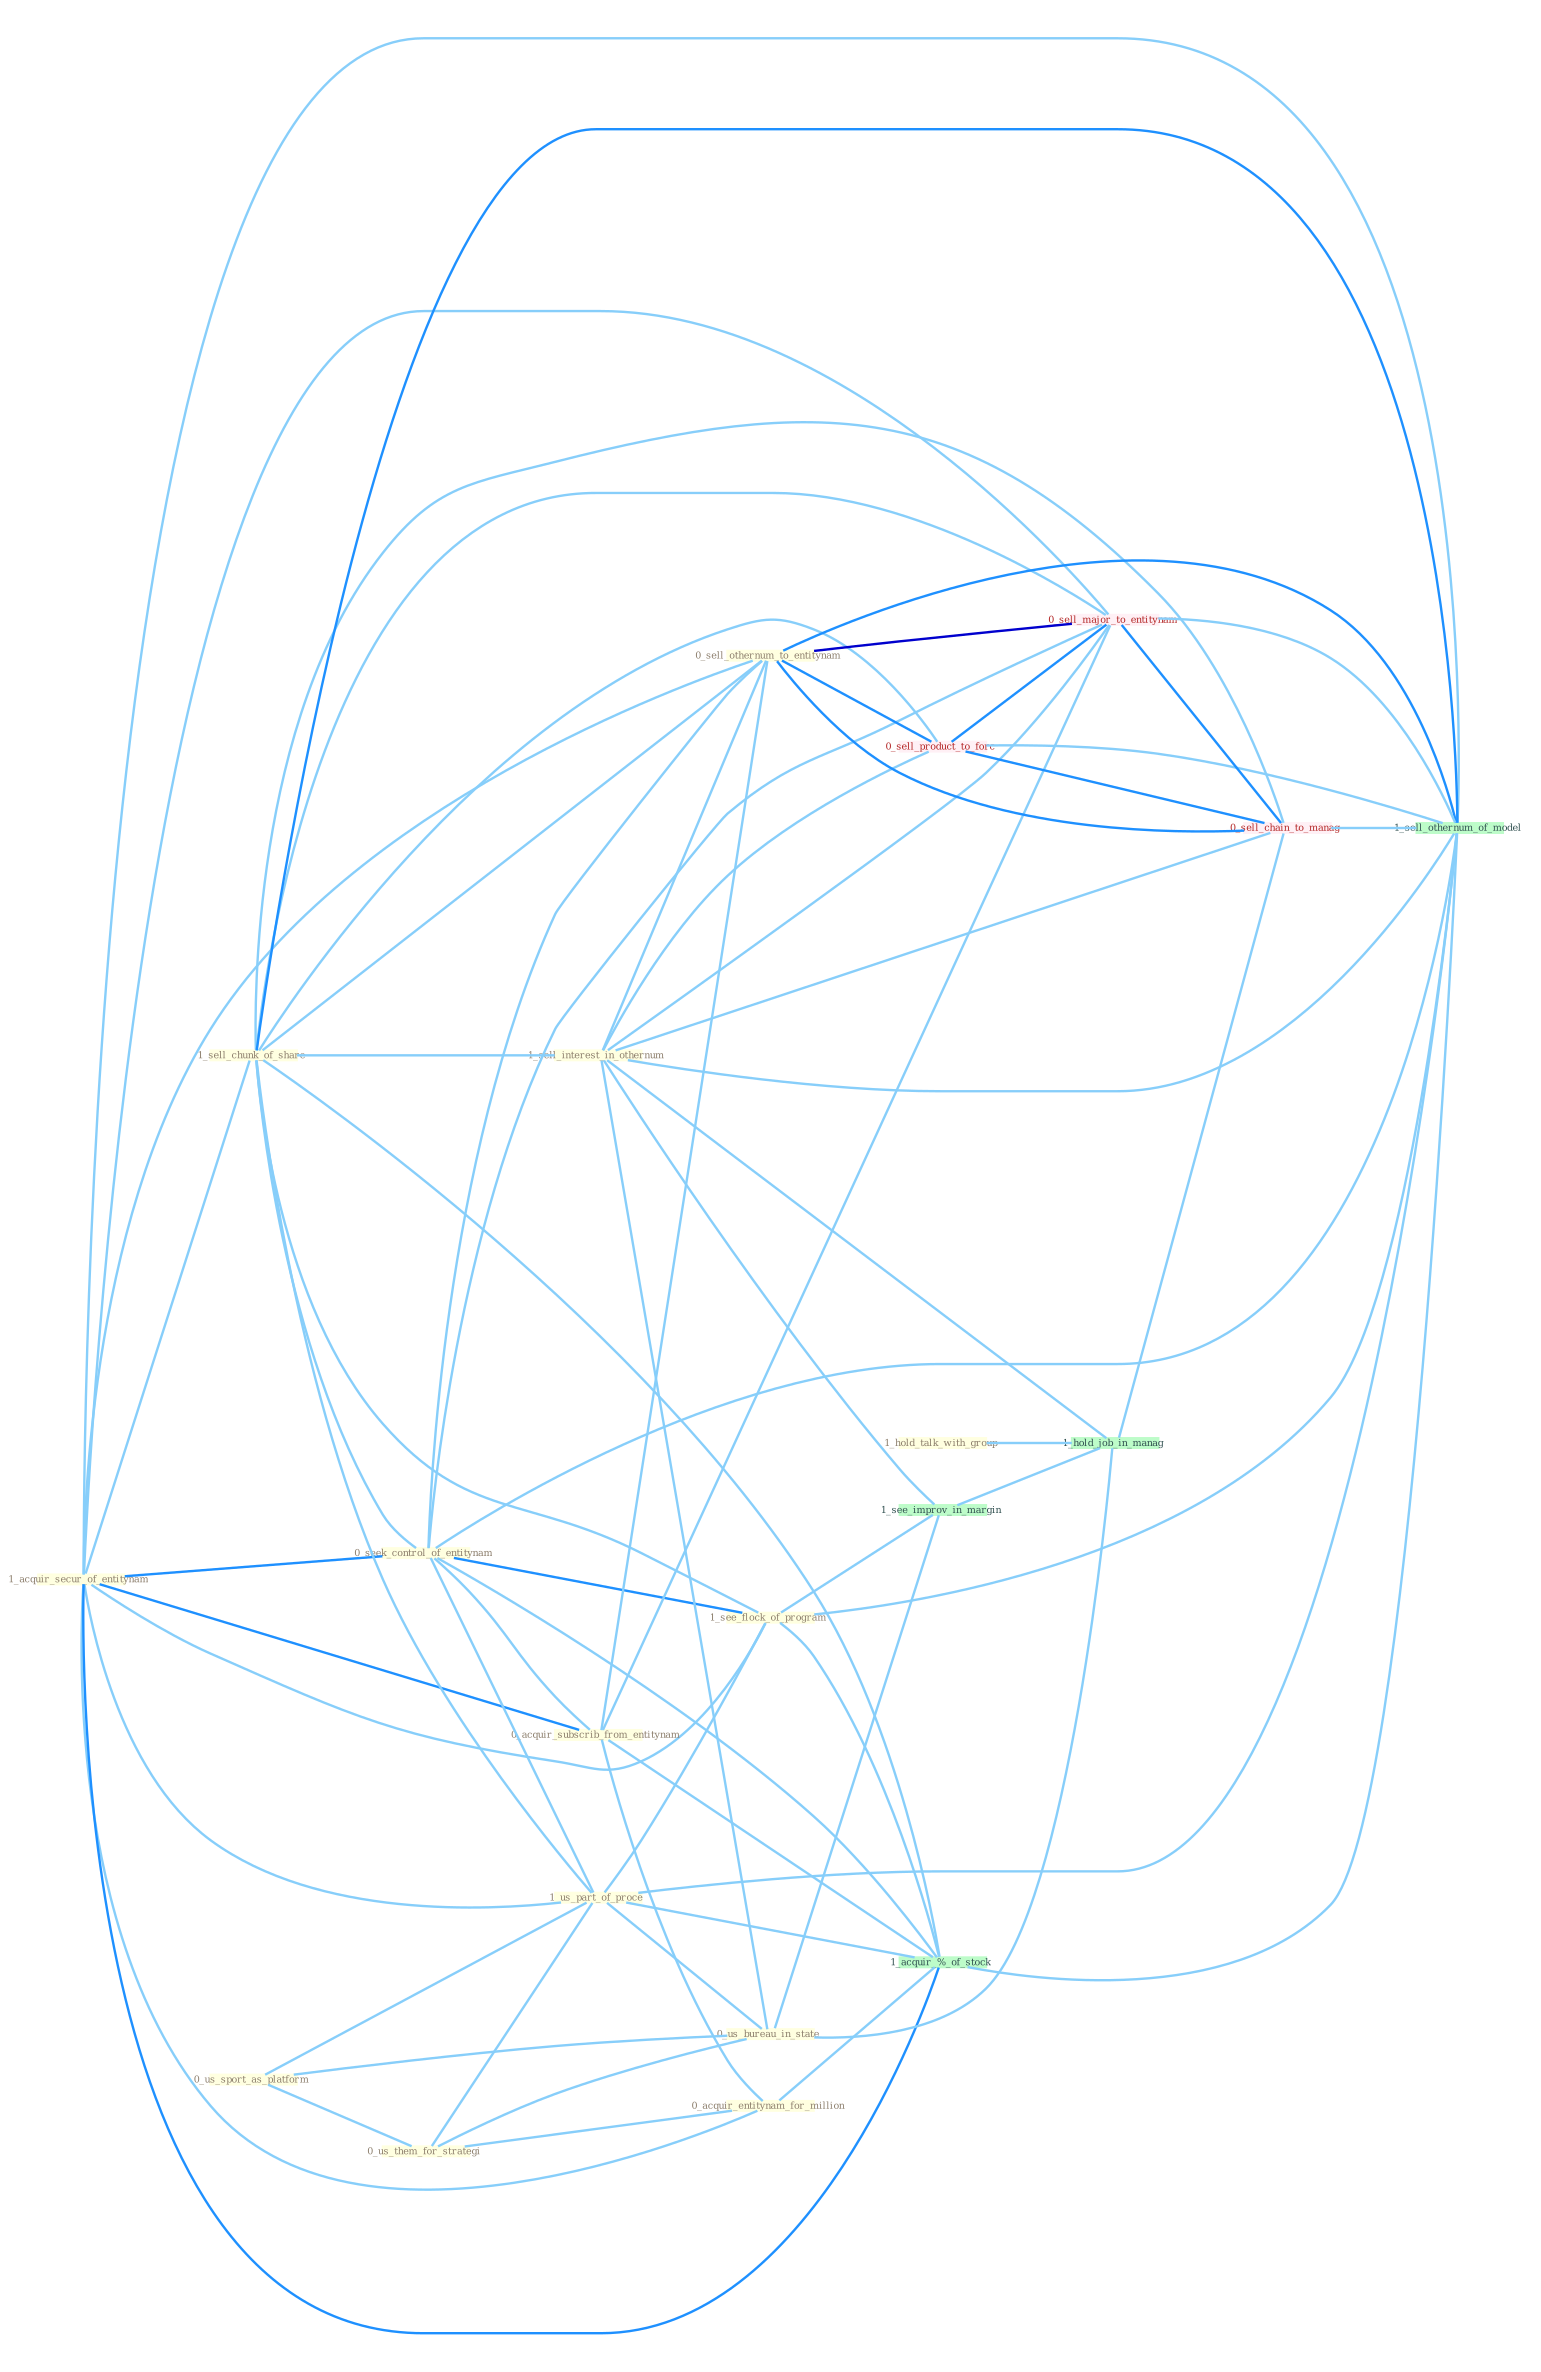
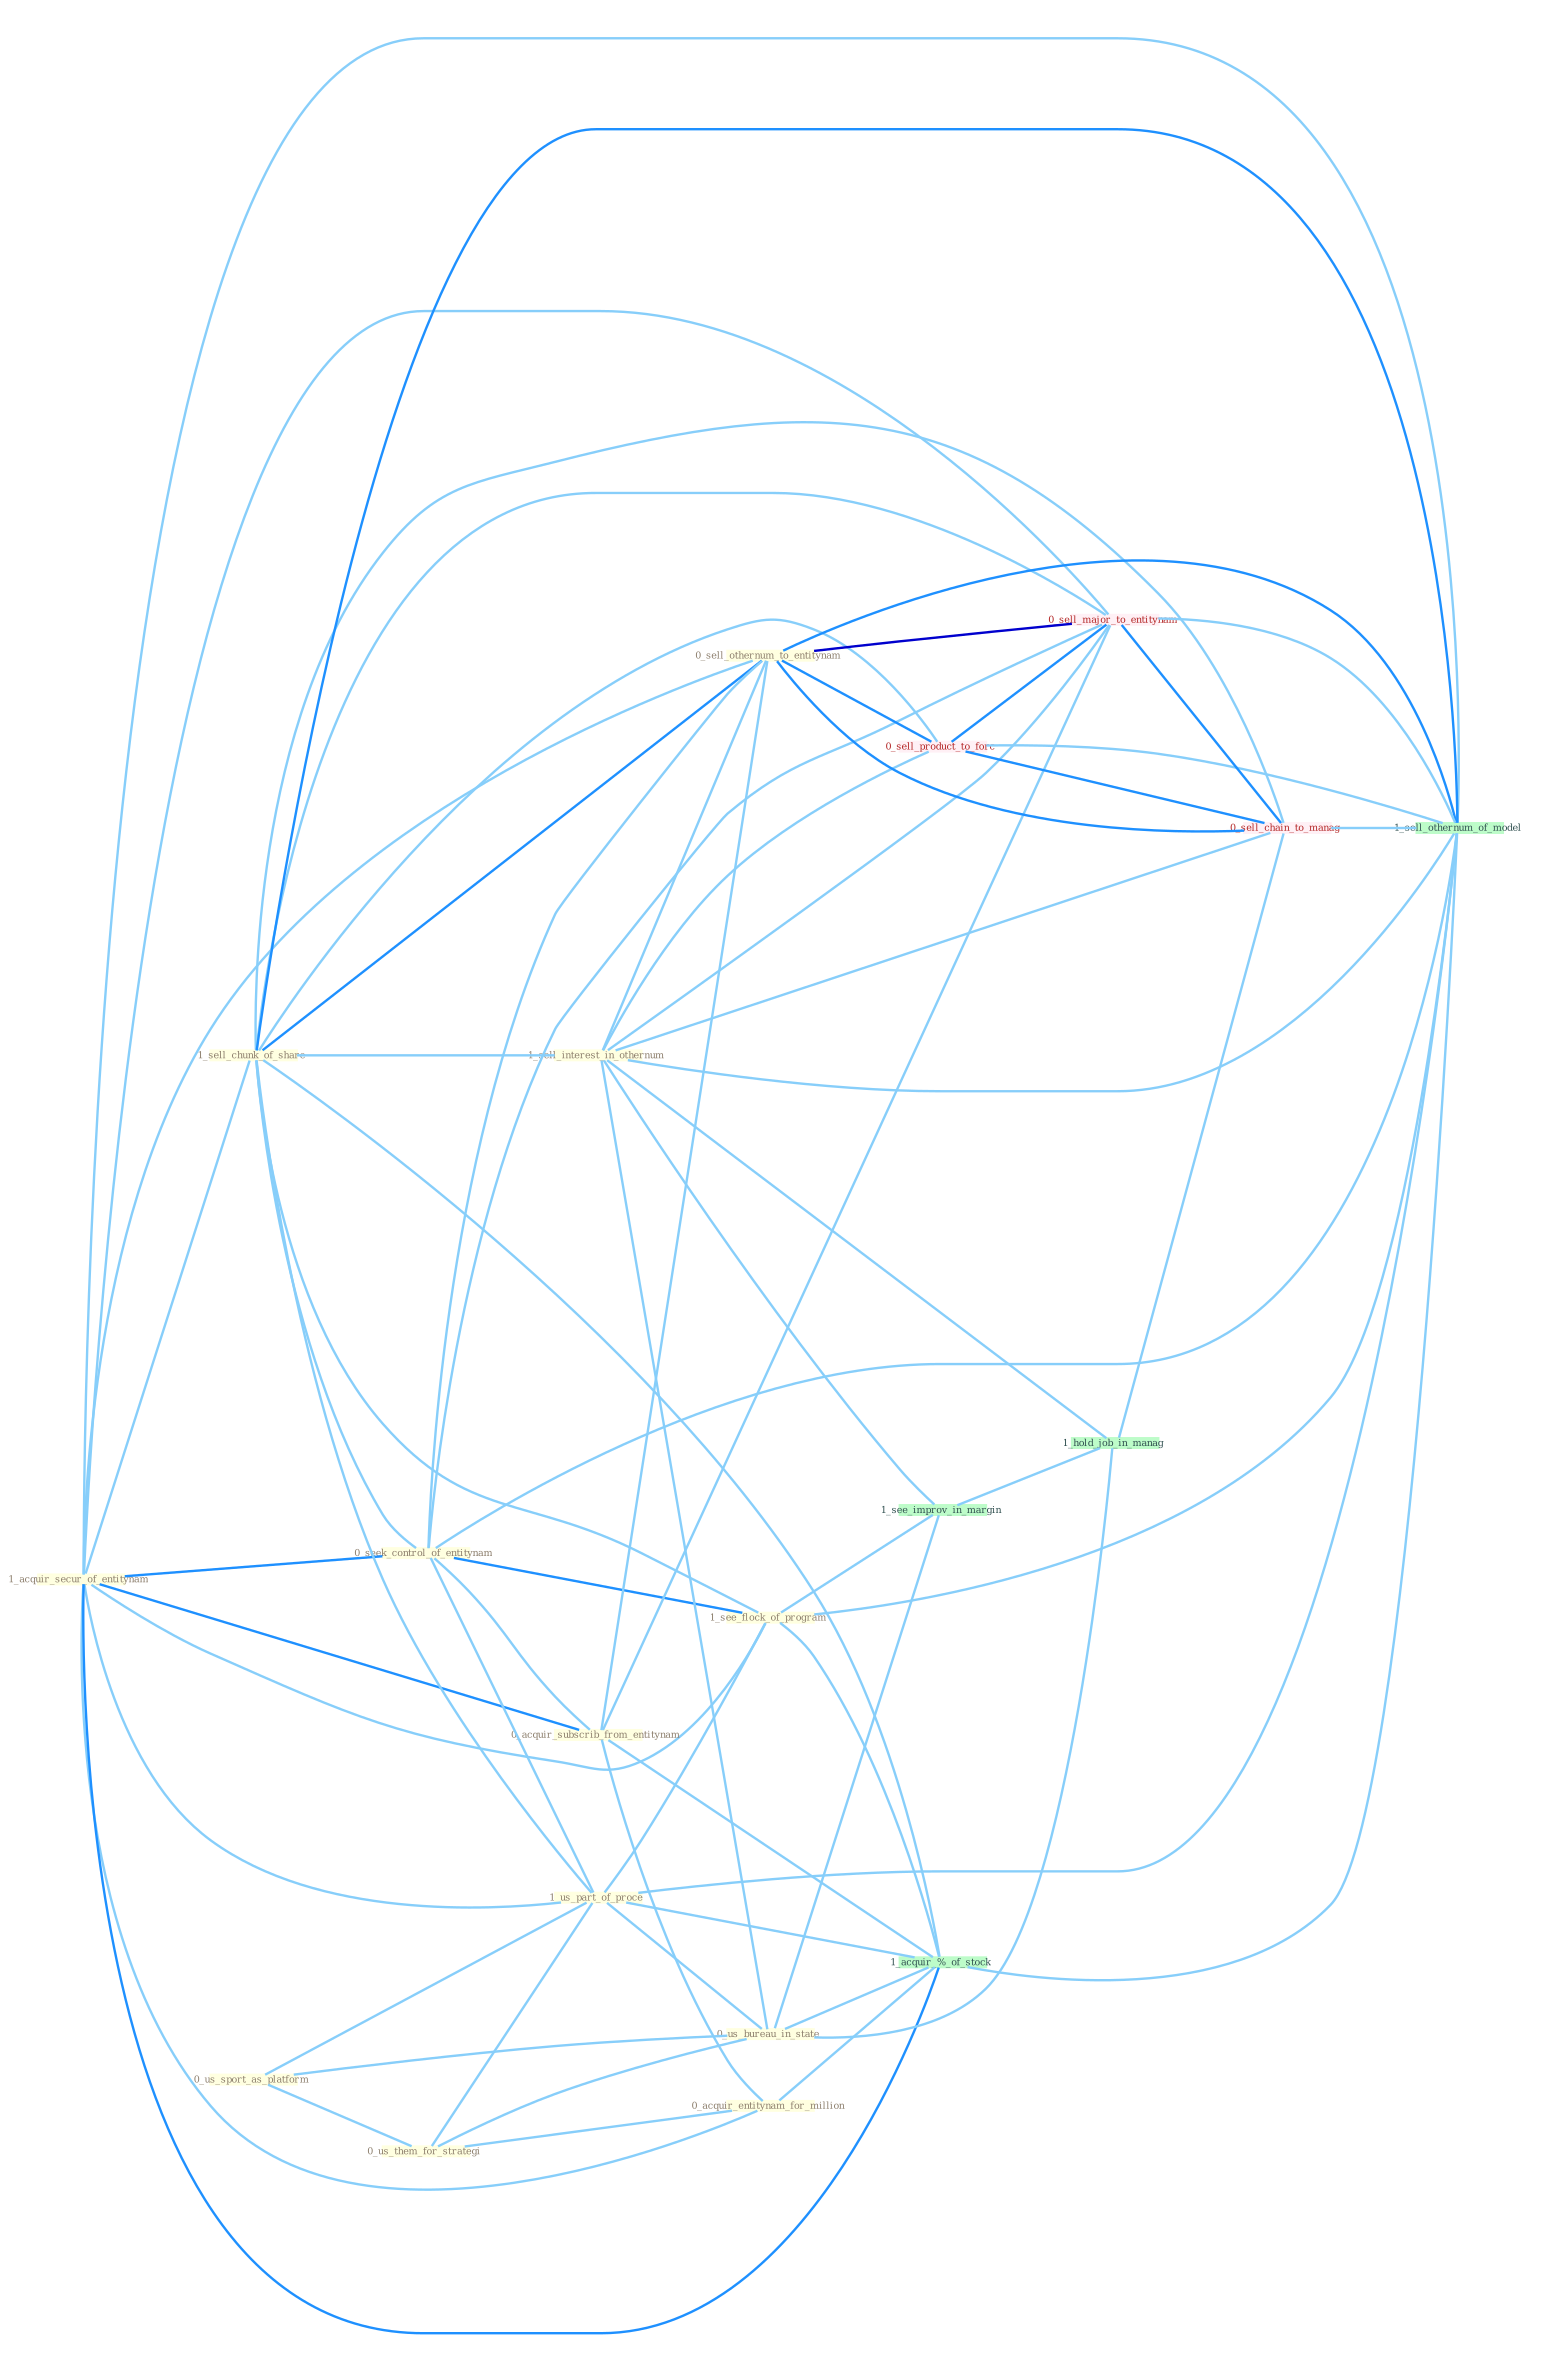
(512, 855) -> (512, 855)
(943, 1443) -> none
(682, 1713) -> (857, 1998)
